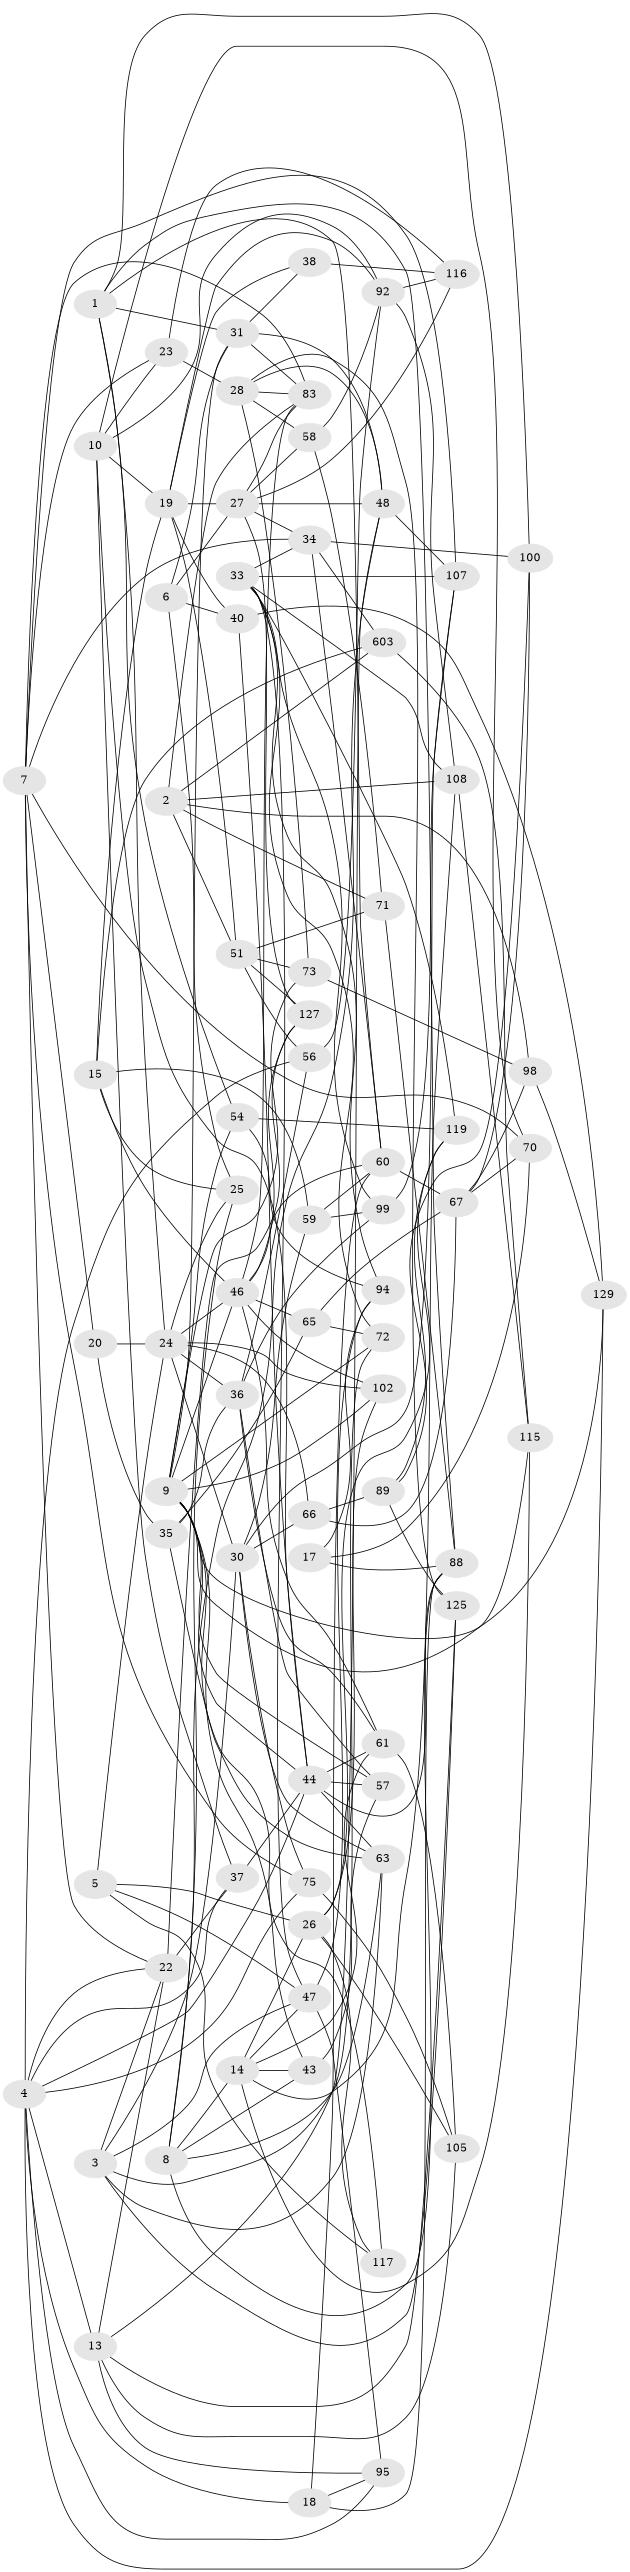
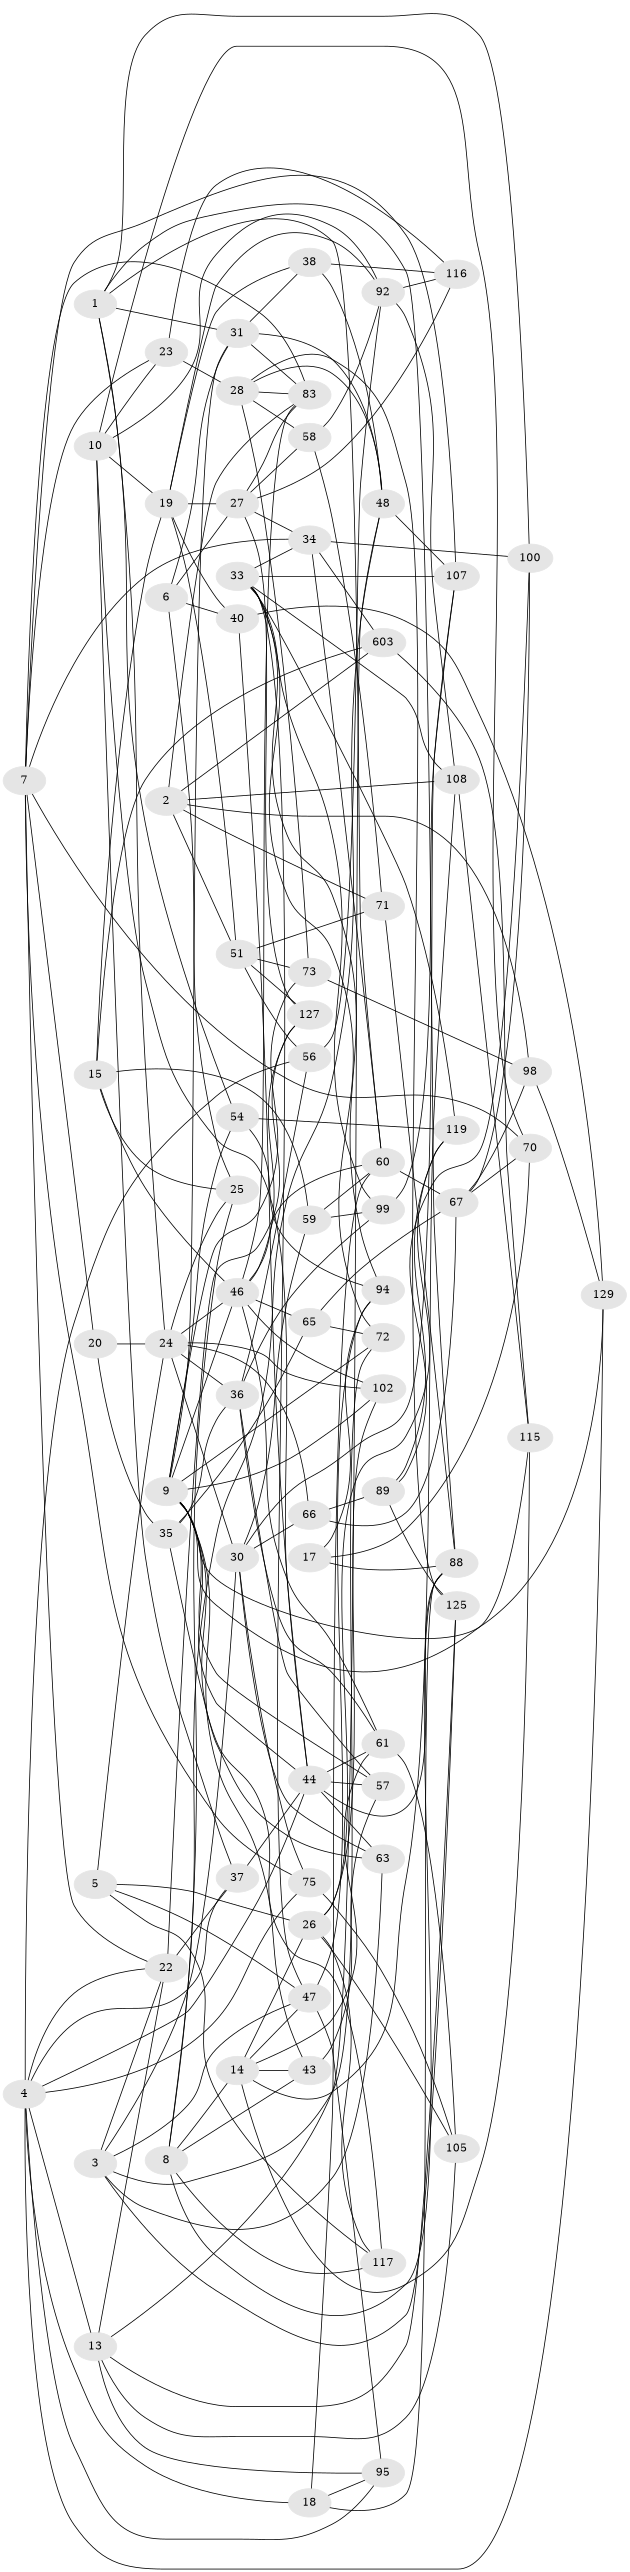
(310, 504) -> (363, 373)
(342, 2073) -> (256, 2251)
